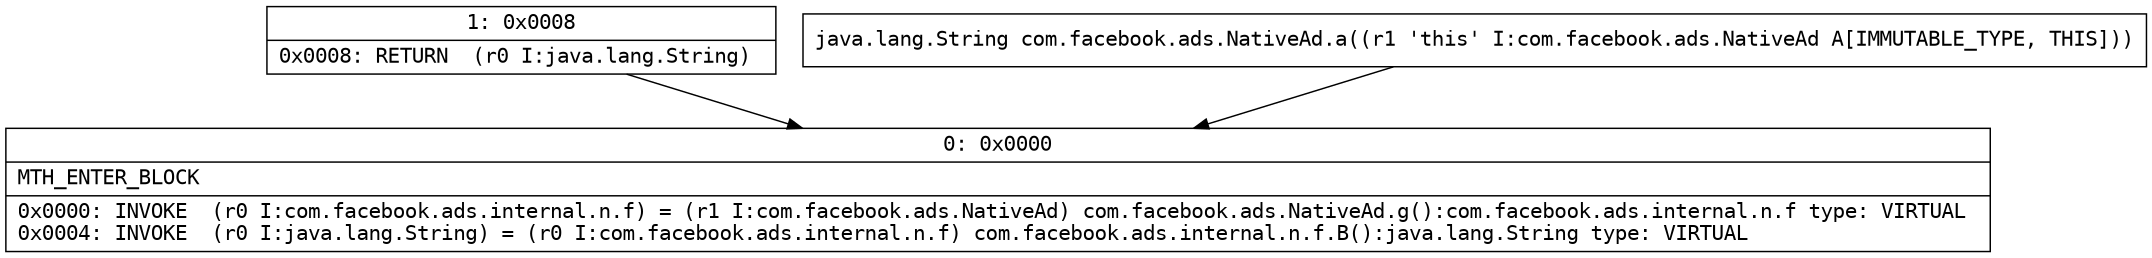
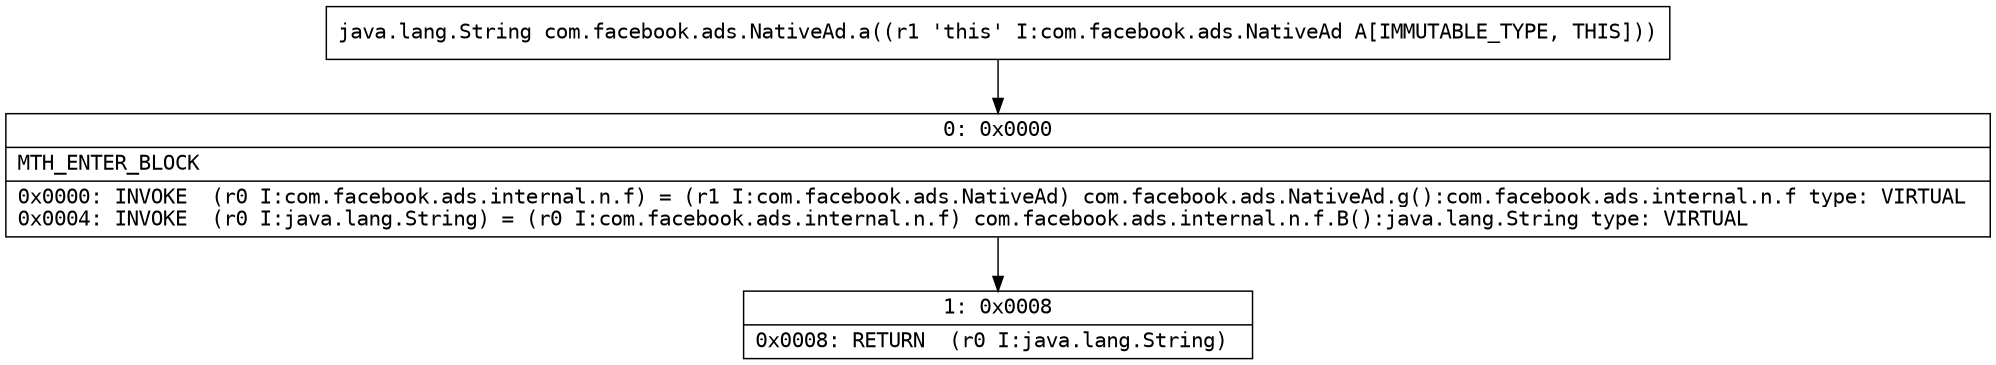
(707, 99) -> (998, 257)
